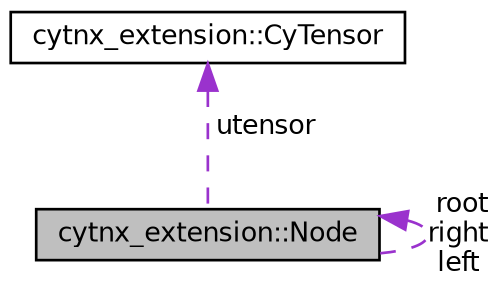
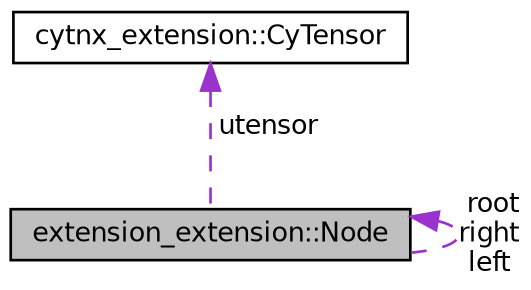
(208, 235) -> (211, 235)
